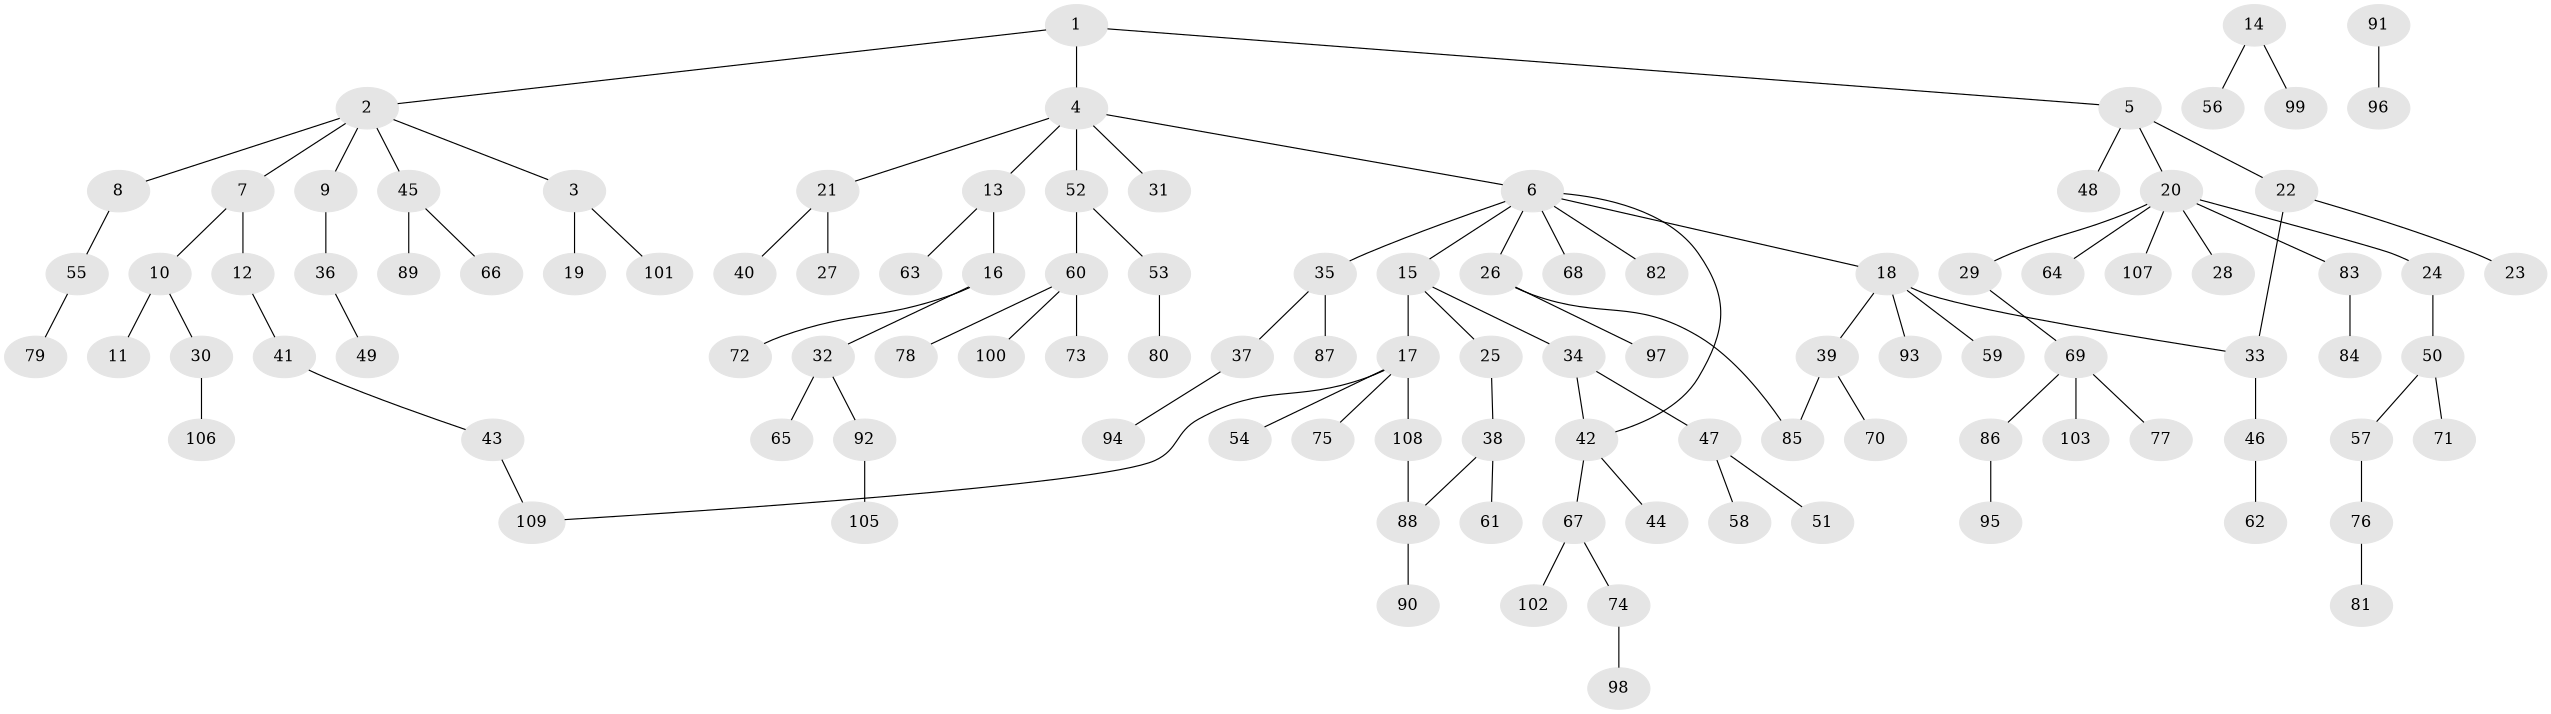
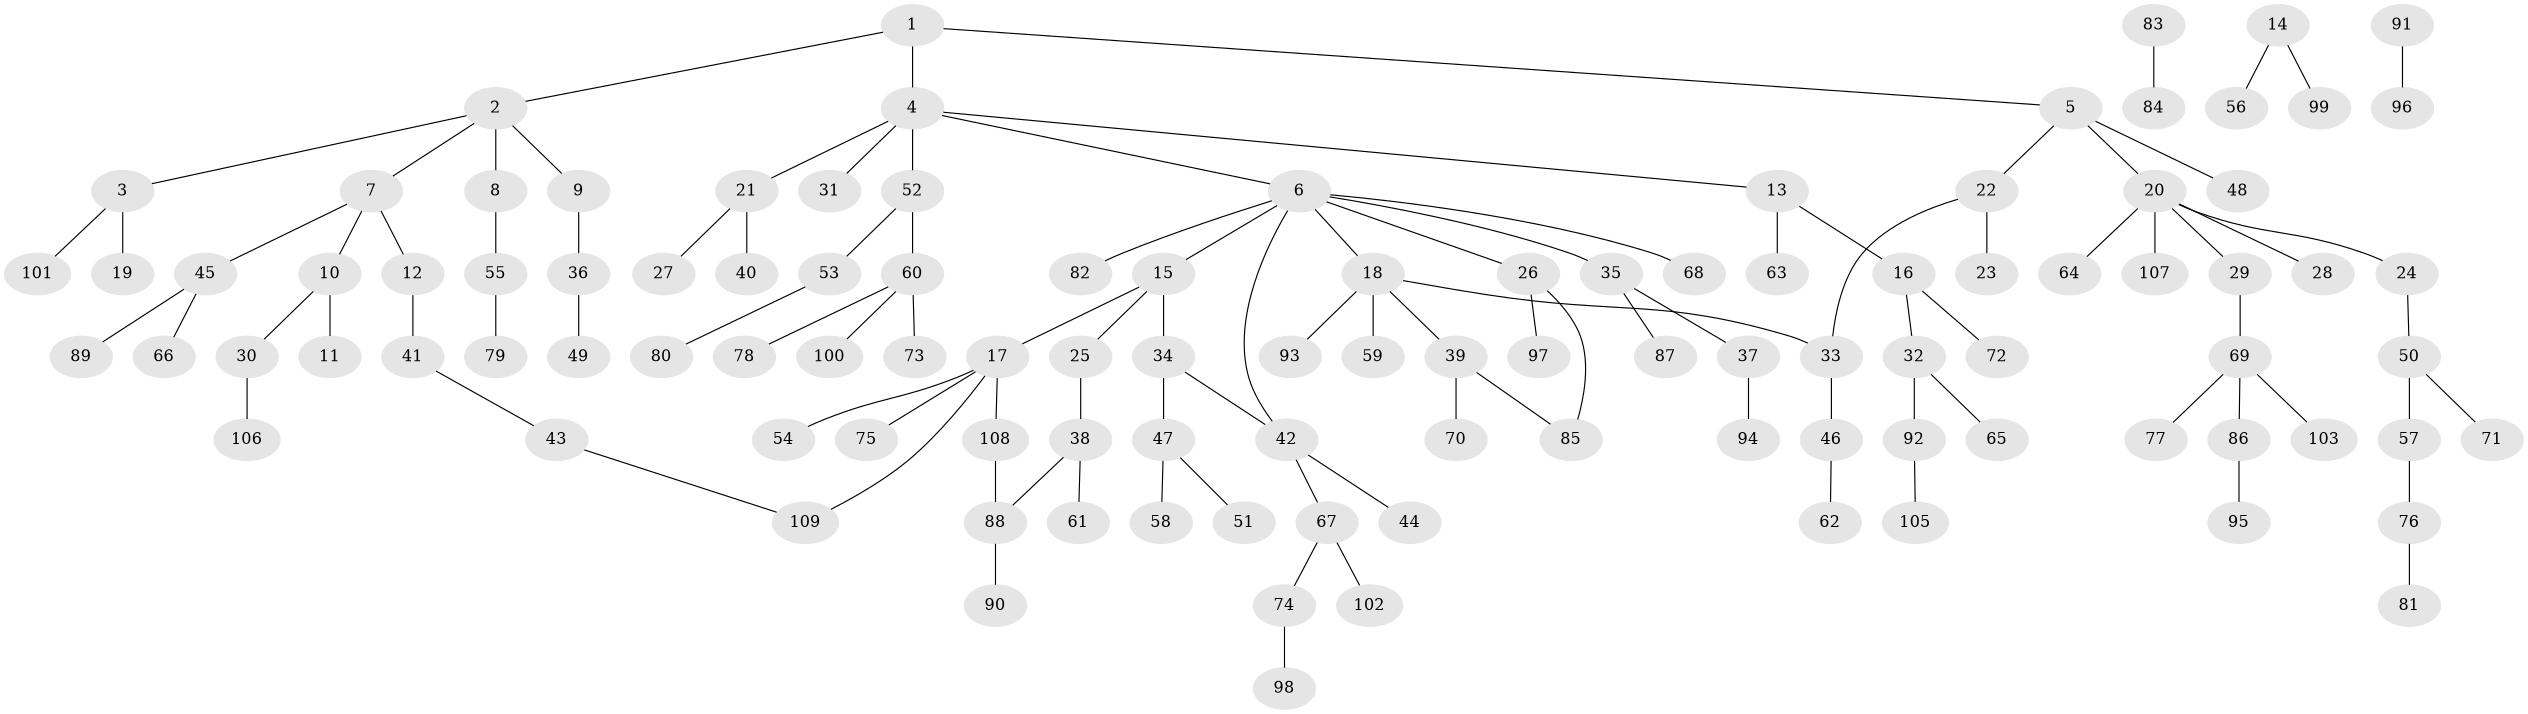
(388, 150) -> (289, 233)
(2261, 233) -> none
